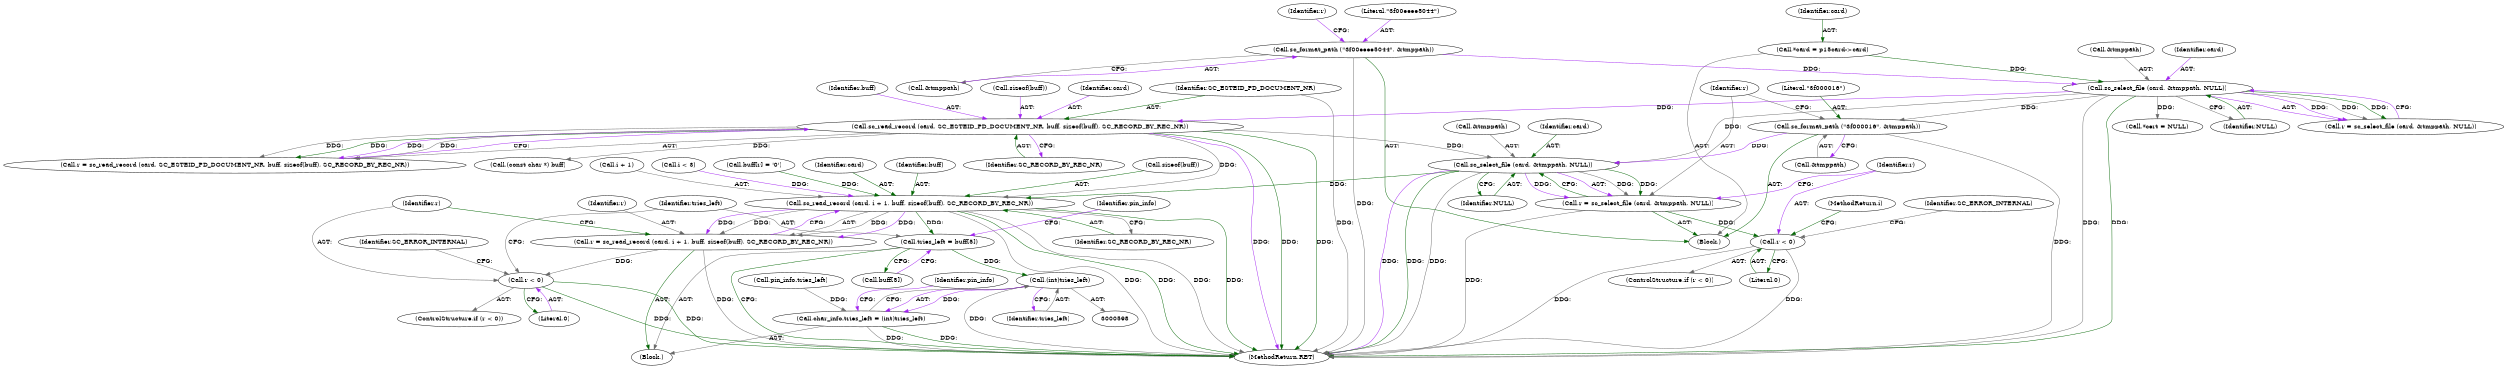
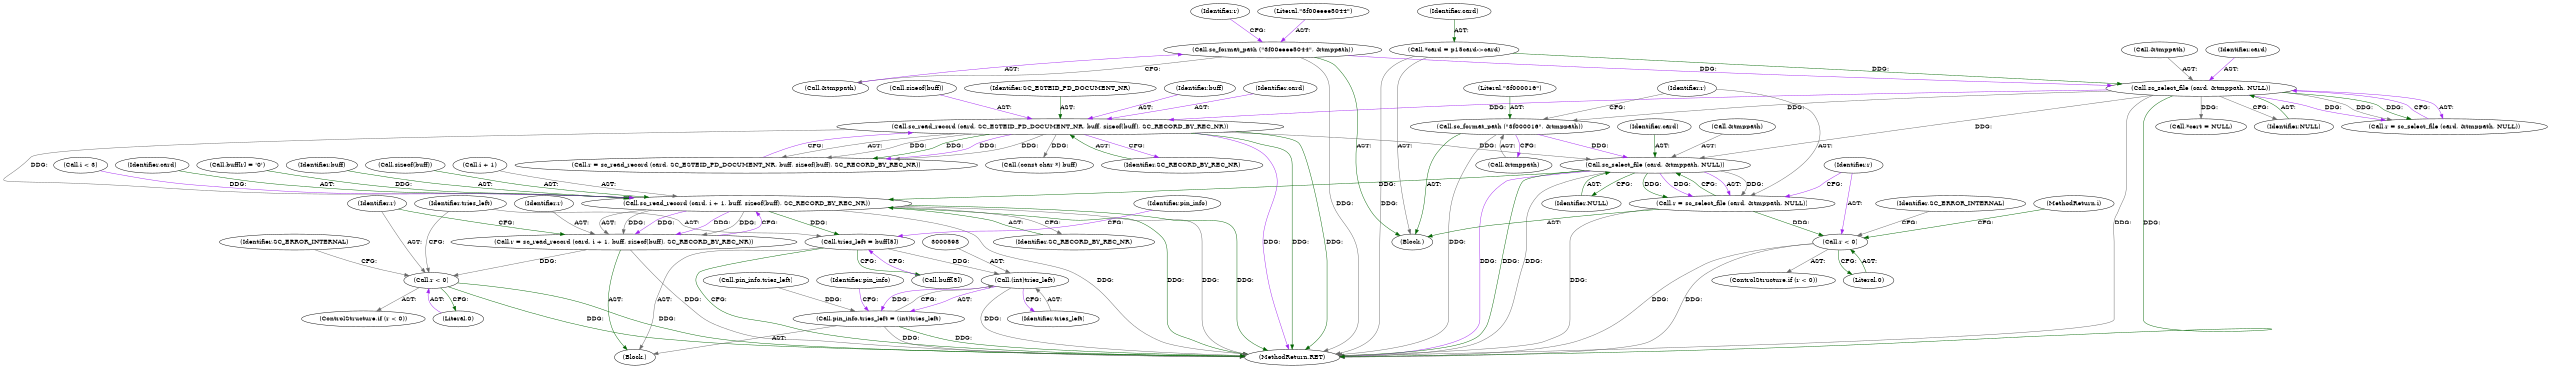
(1336, 221) -> (1381, 207)
(986, 265) -> (941, 261)
(1086, 299) -> (982, 260)
(861, 319) -> (879, 319)
